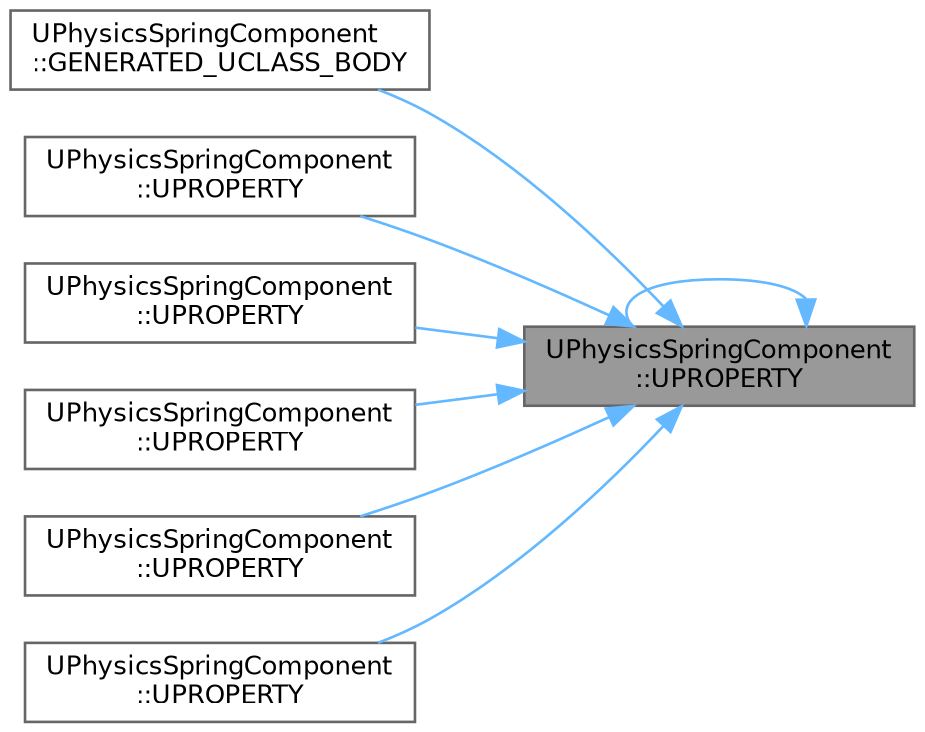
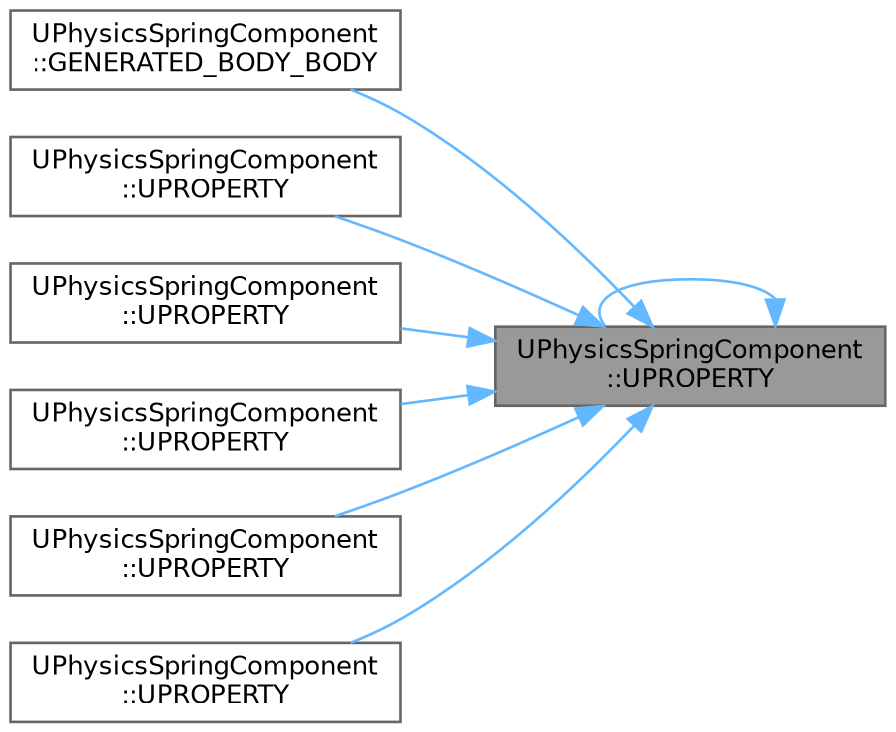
(220, 50) -> (206, 50)
